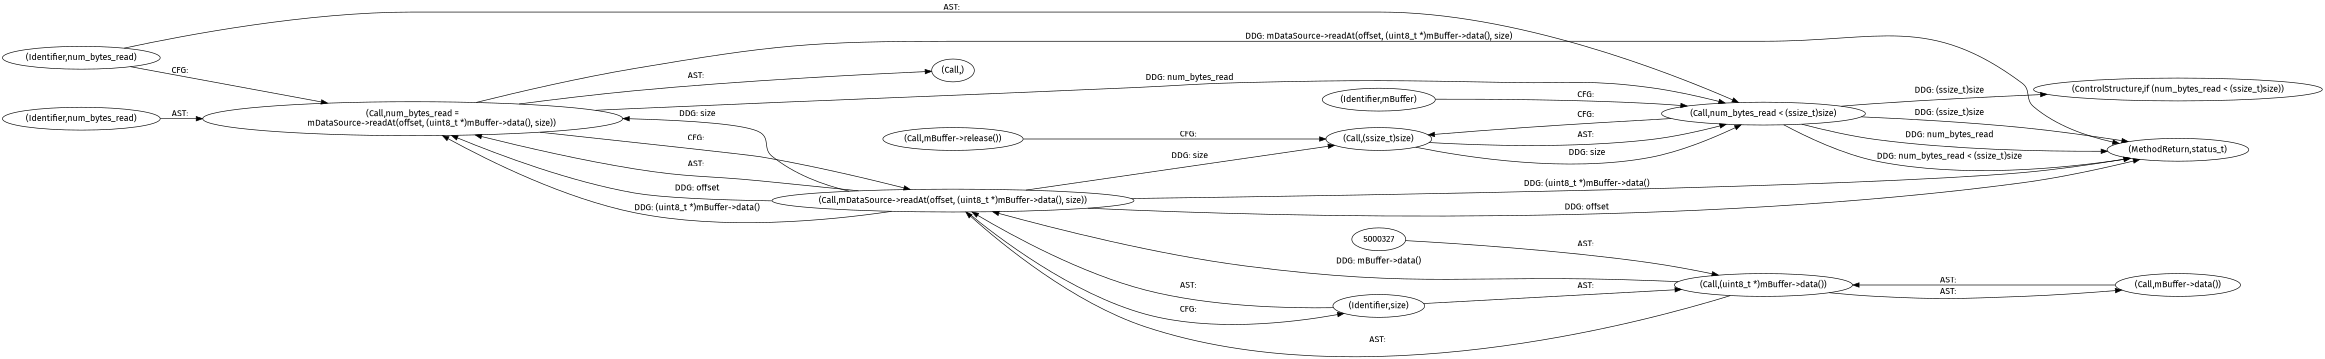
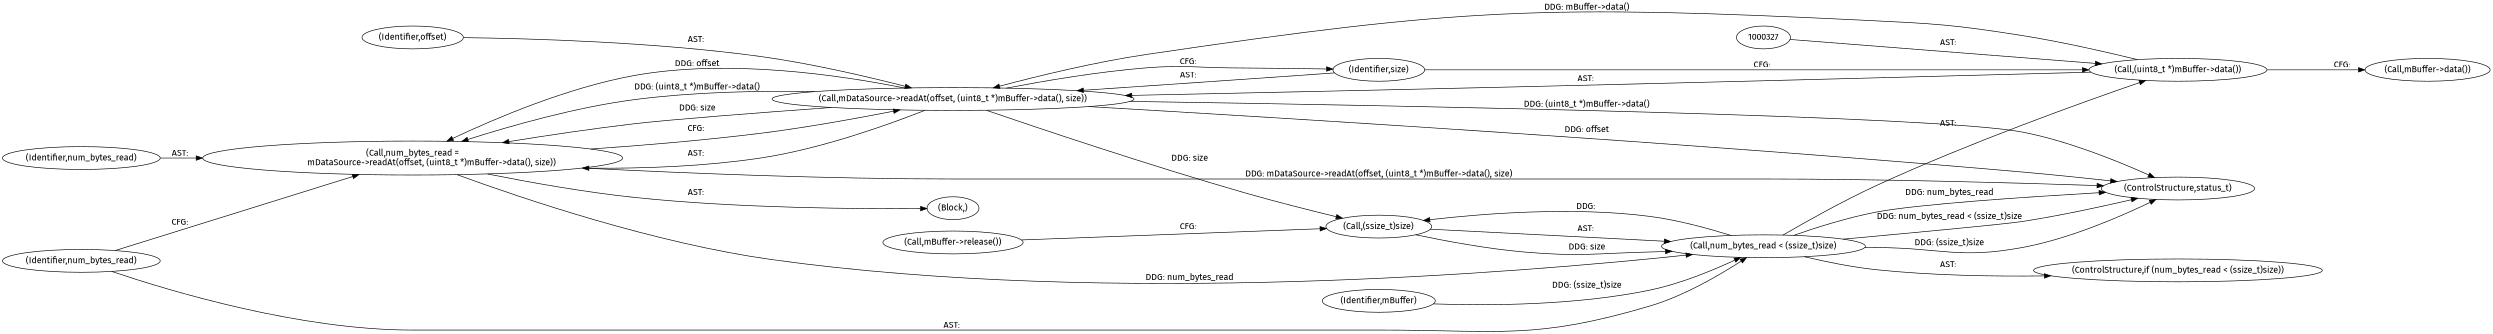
none -> (413, 37)
(953, 70) -> (953, 208)
(1949, 90) -> (1949, 265)
(1587, 95) -> (1587, 285)
(1587, 115) -> (1587, 207)
(2178, 150) -> (2178, 189)
(1379, 239) -> (1763, 37)
(1987, 285) -> (1958, 151)
(1587, 286) -> (1763, 65)
(1949, 292) -> (2344, 65)
